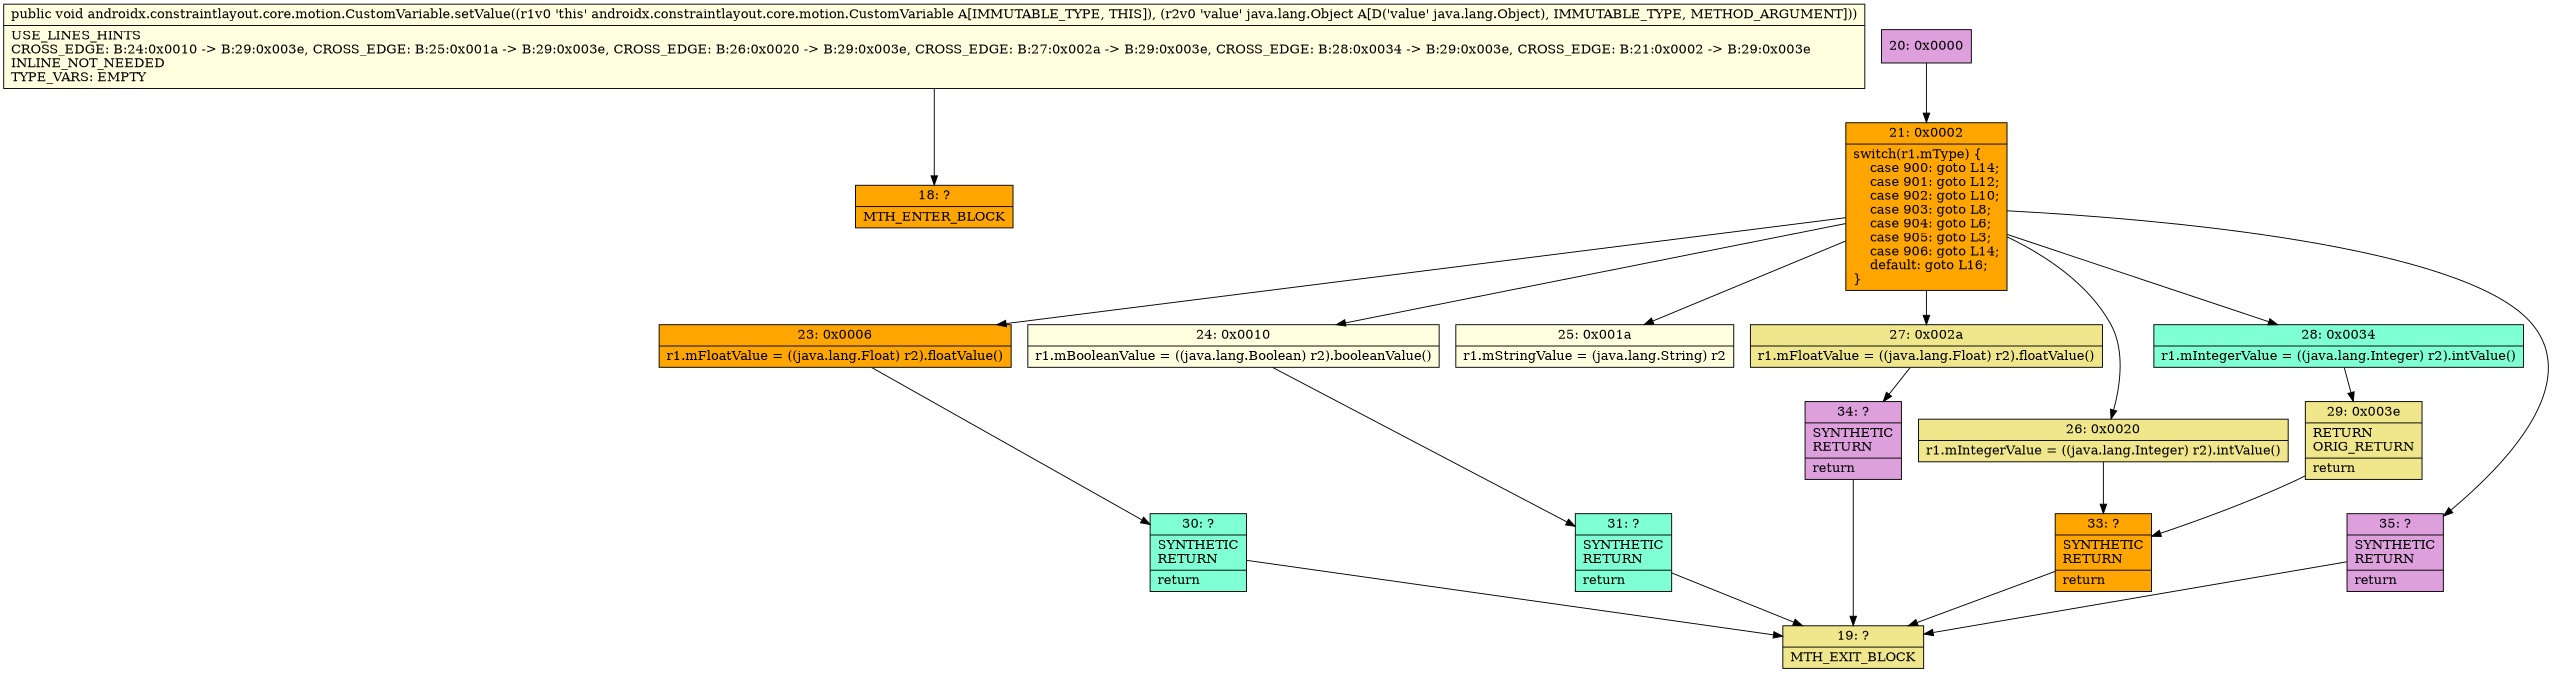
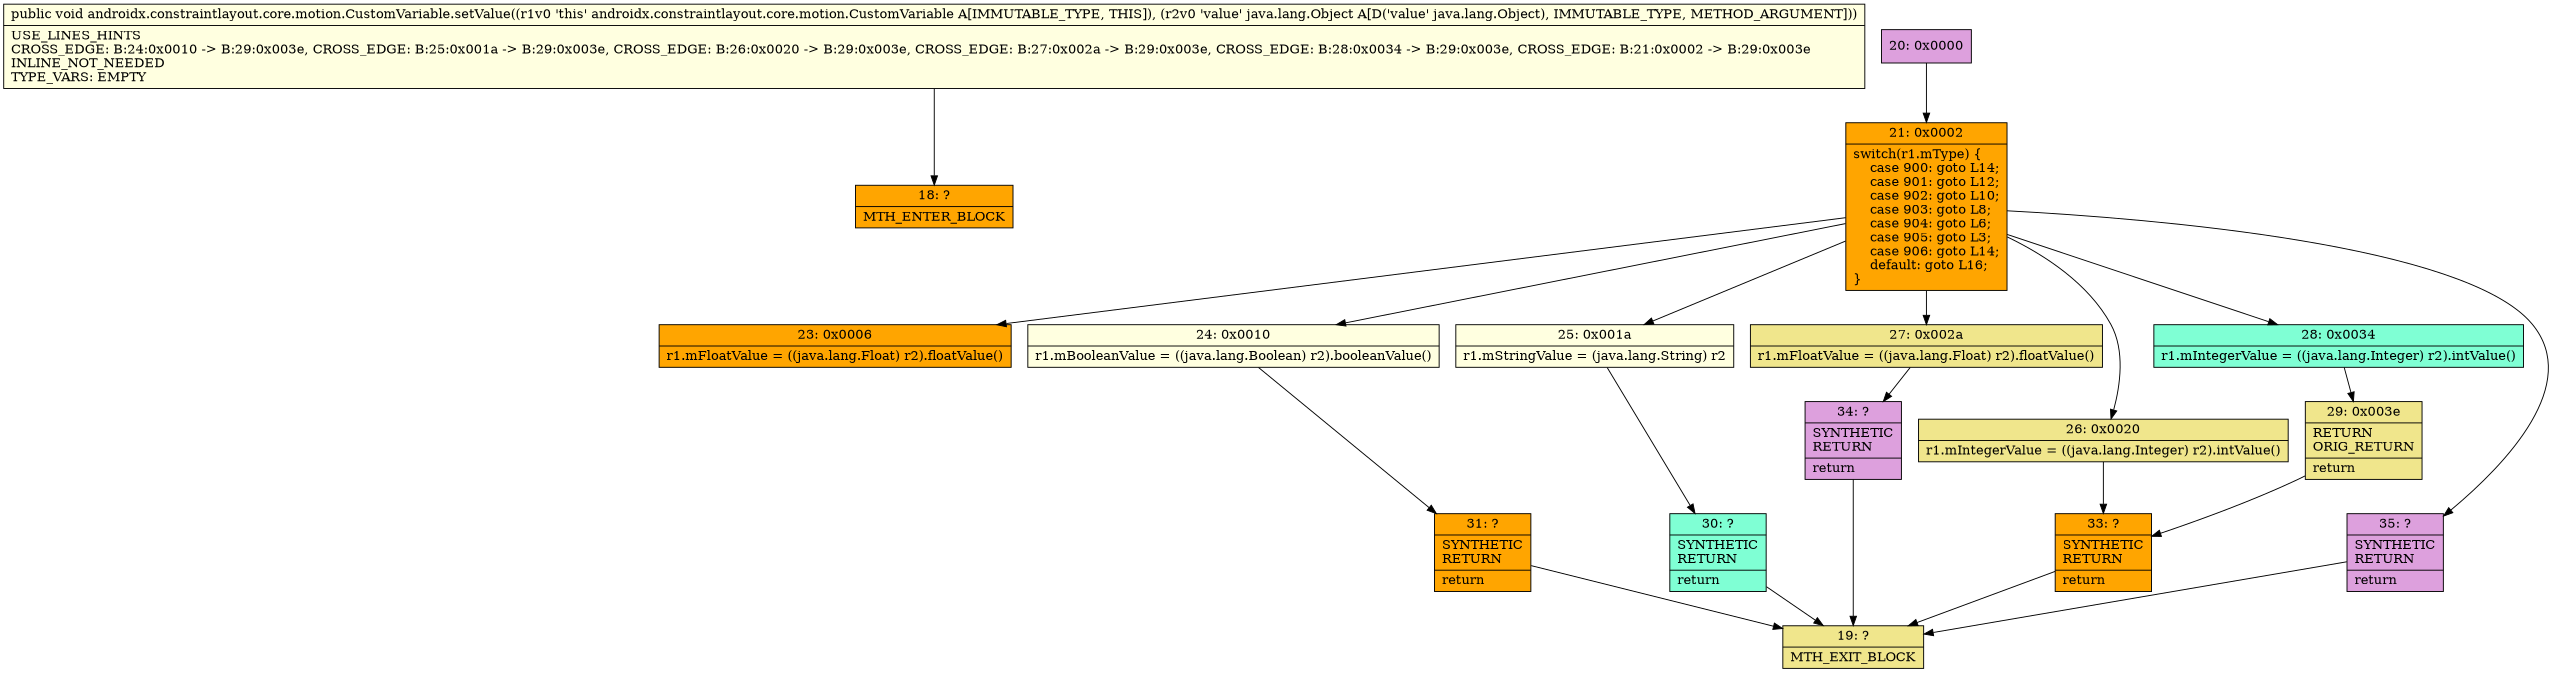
(1007, 444) -> (1649, 437)
(1623, 553) -> (1483, 553)
